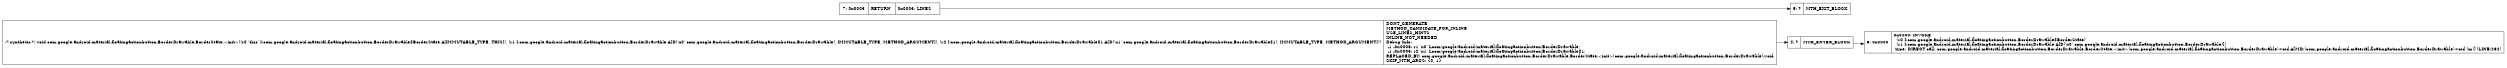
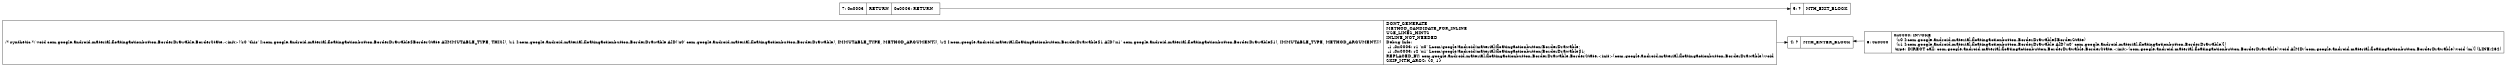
(917, 9) -> (916, 9)
(1857, 44) -> (1860, 41)
